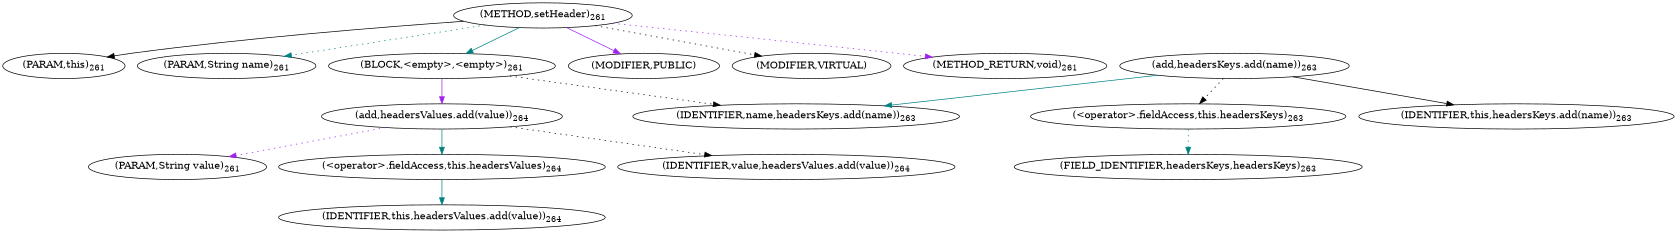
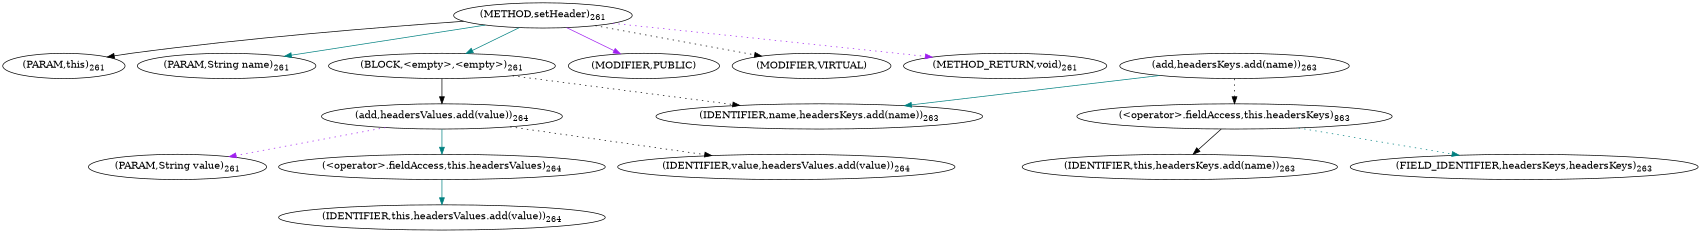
(388, 40) -> (388, 40)
(442, 88) -> (442, 88)
(1370, 90) -> (1210, 139)
(1296, 115) -> (1342, 115)
